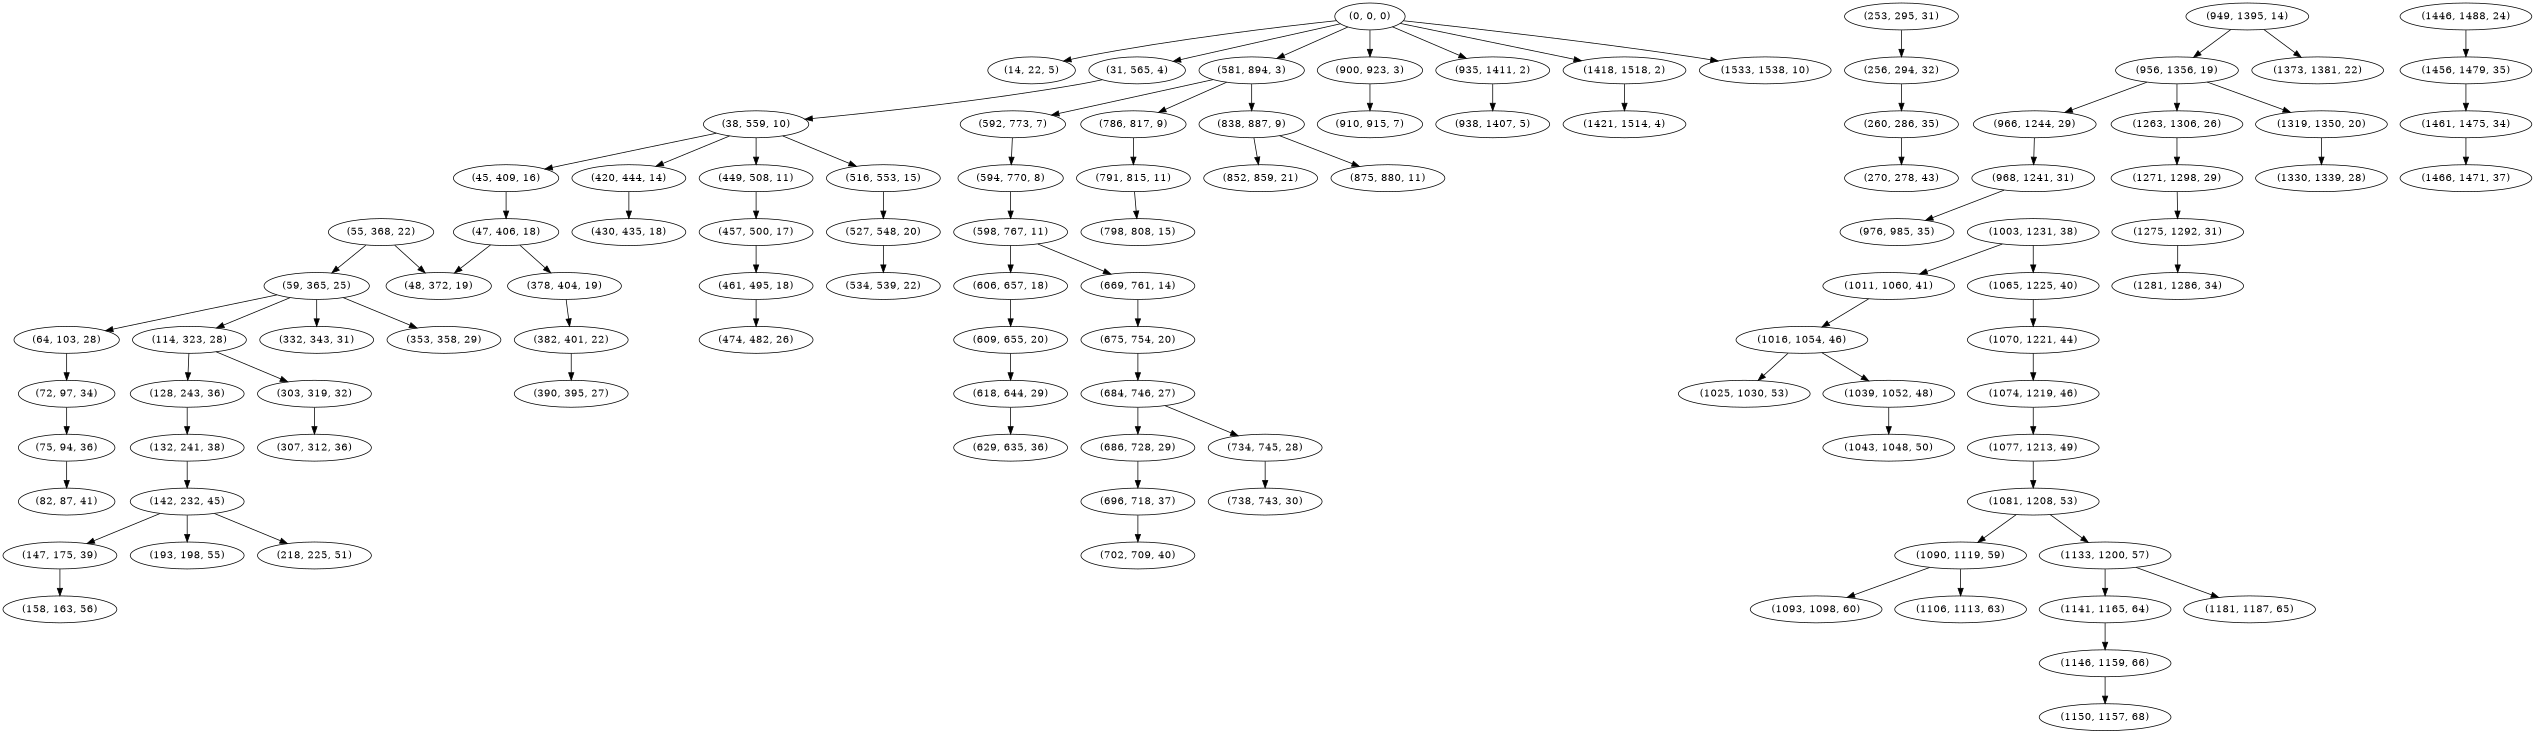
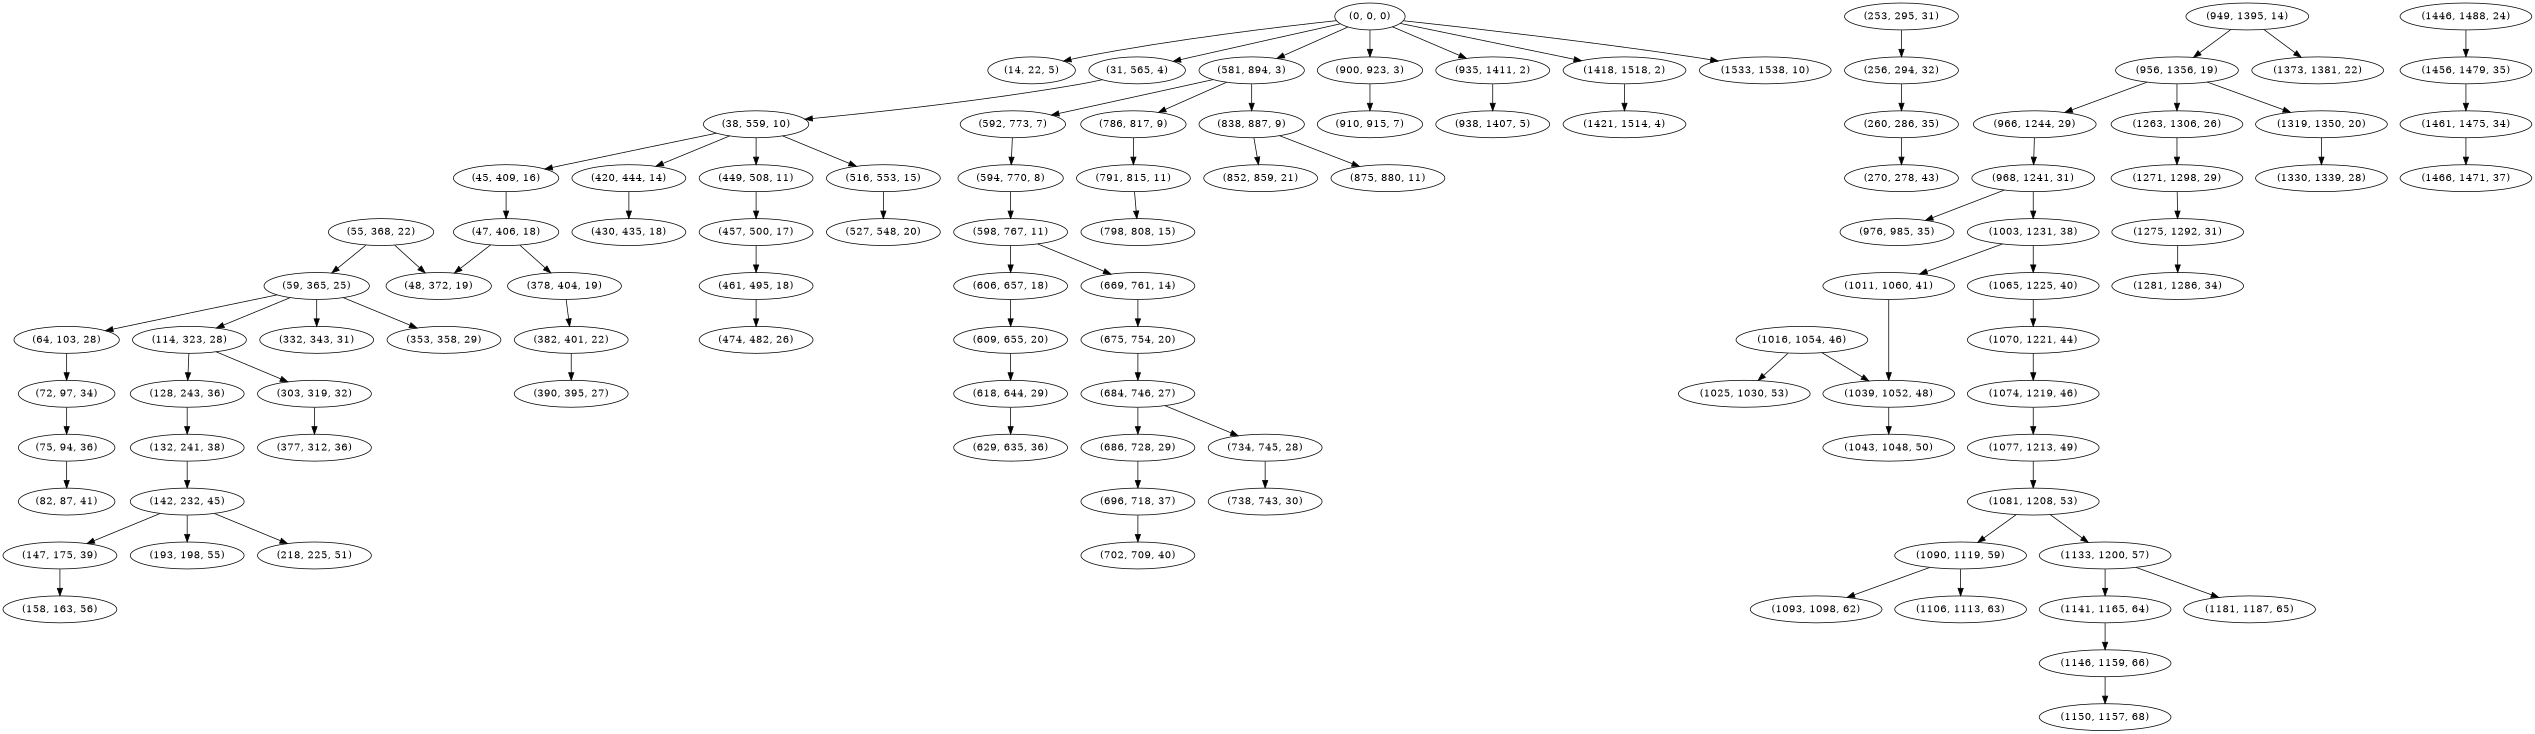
none -> (2033, 201)
(883, 286) -> none
(1849, 311) -> (1889, 336)
(314, 448) -> (314, 448)
(1816, 609) -> (1816, 609)
